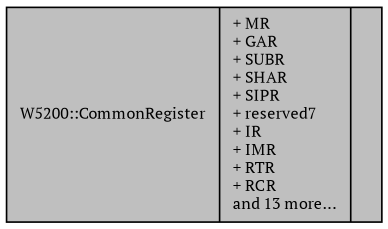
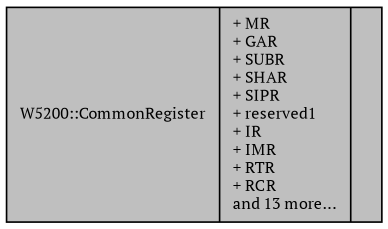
(275, 114) -> (275, 114)
